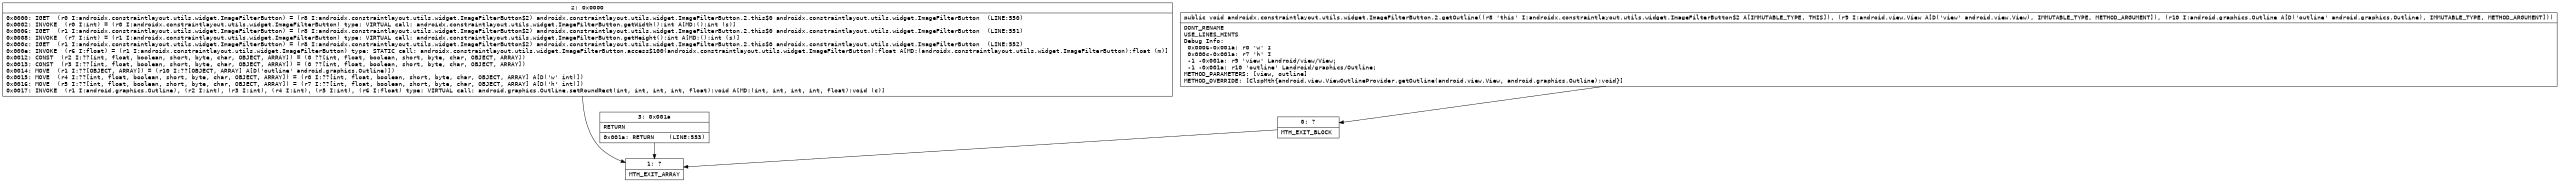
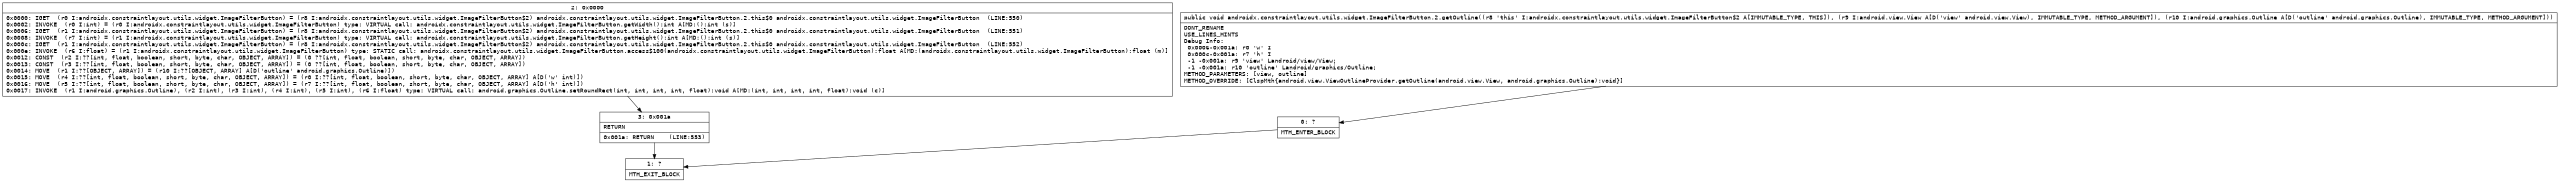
(1307, 133) -> (1308, 133)
(591, 135) -> (633, 102)
(654, 174) -> (654, 174)
